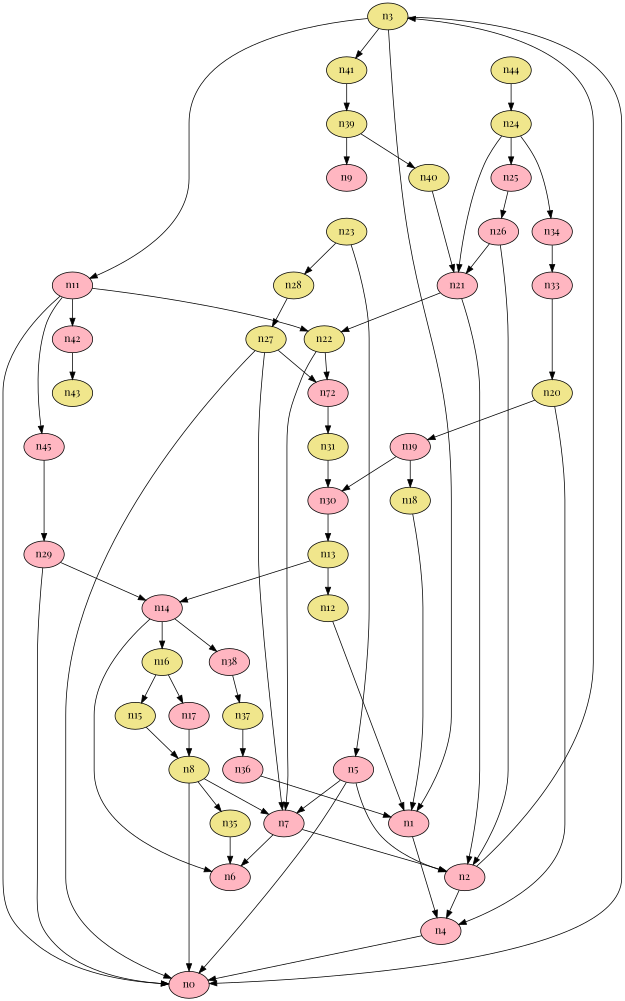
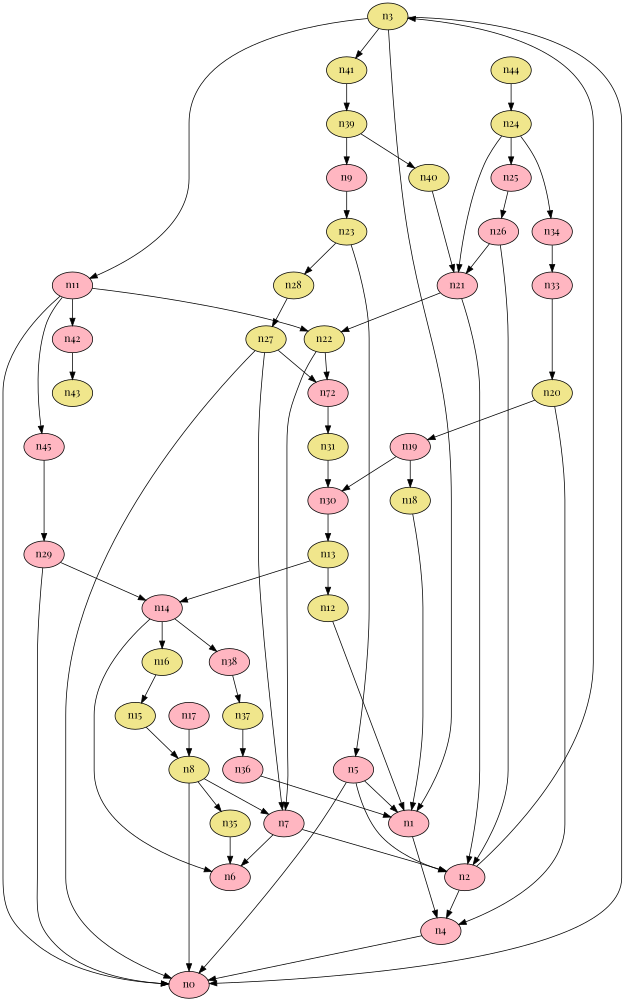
none -> (347, 201)
(174, 686) -> none
(325, 791) -> (378, 794)
